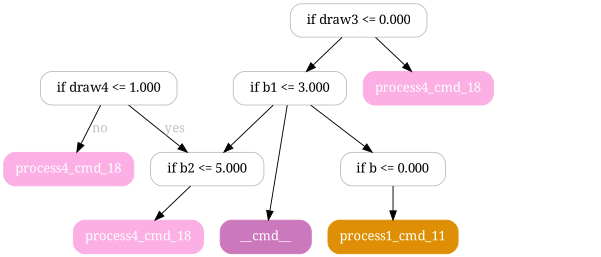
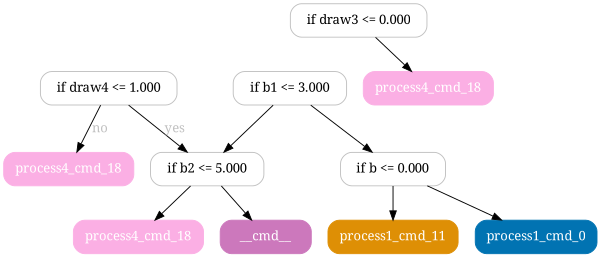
(328, 51) -> none
(279, 158) -> (233, 200)
none -> (536, 237)
